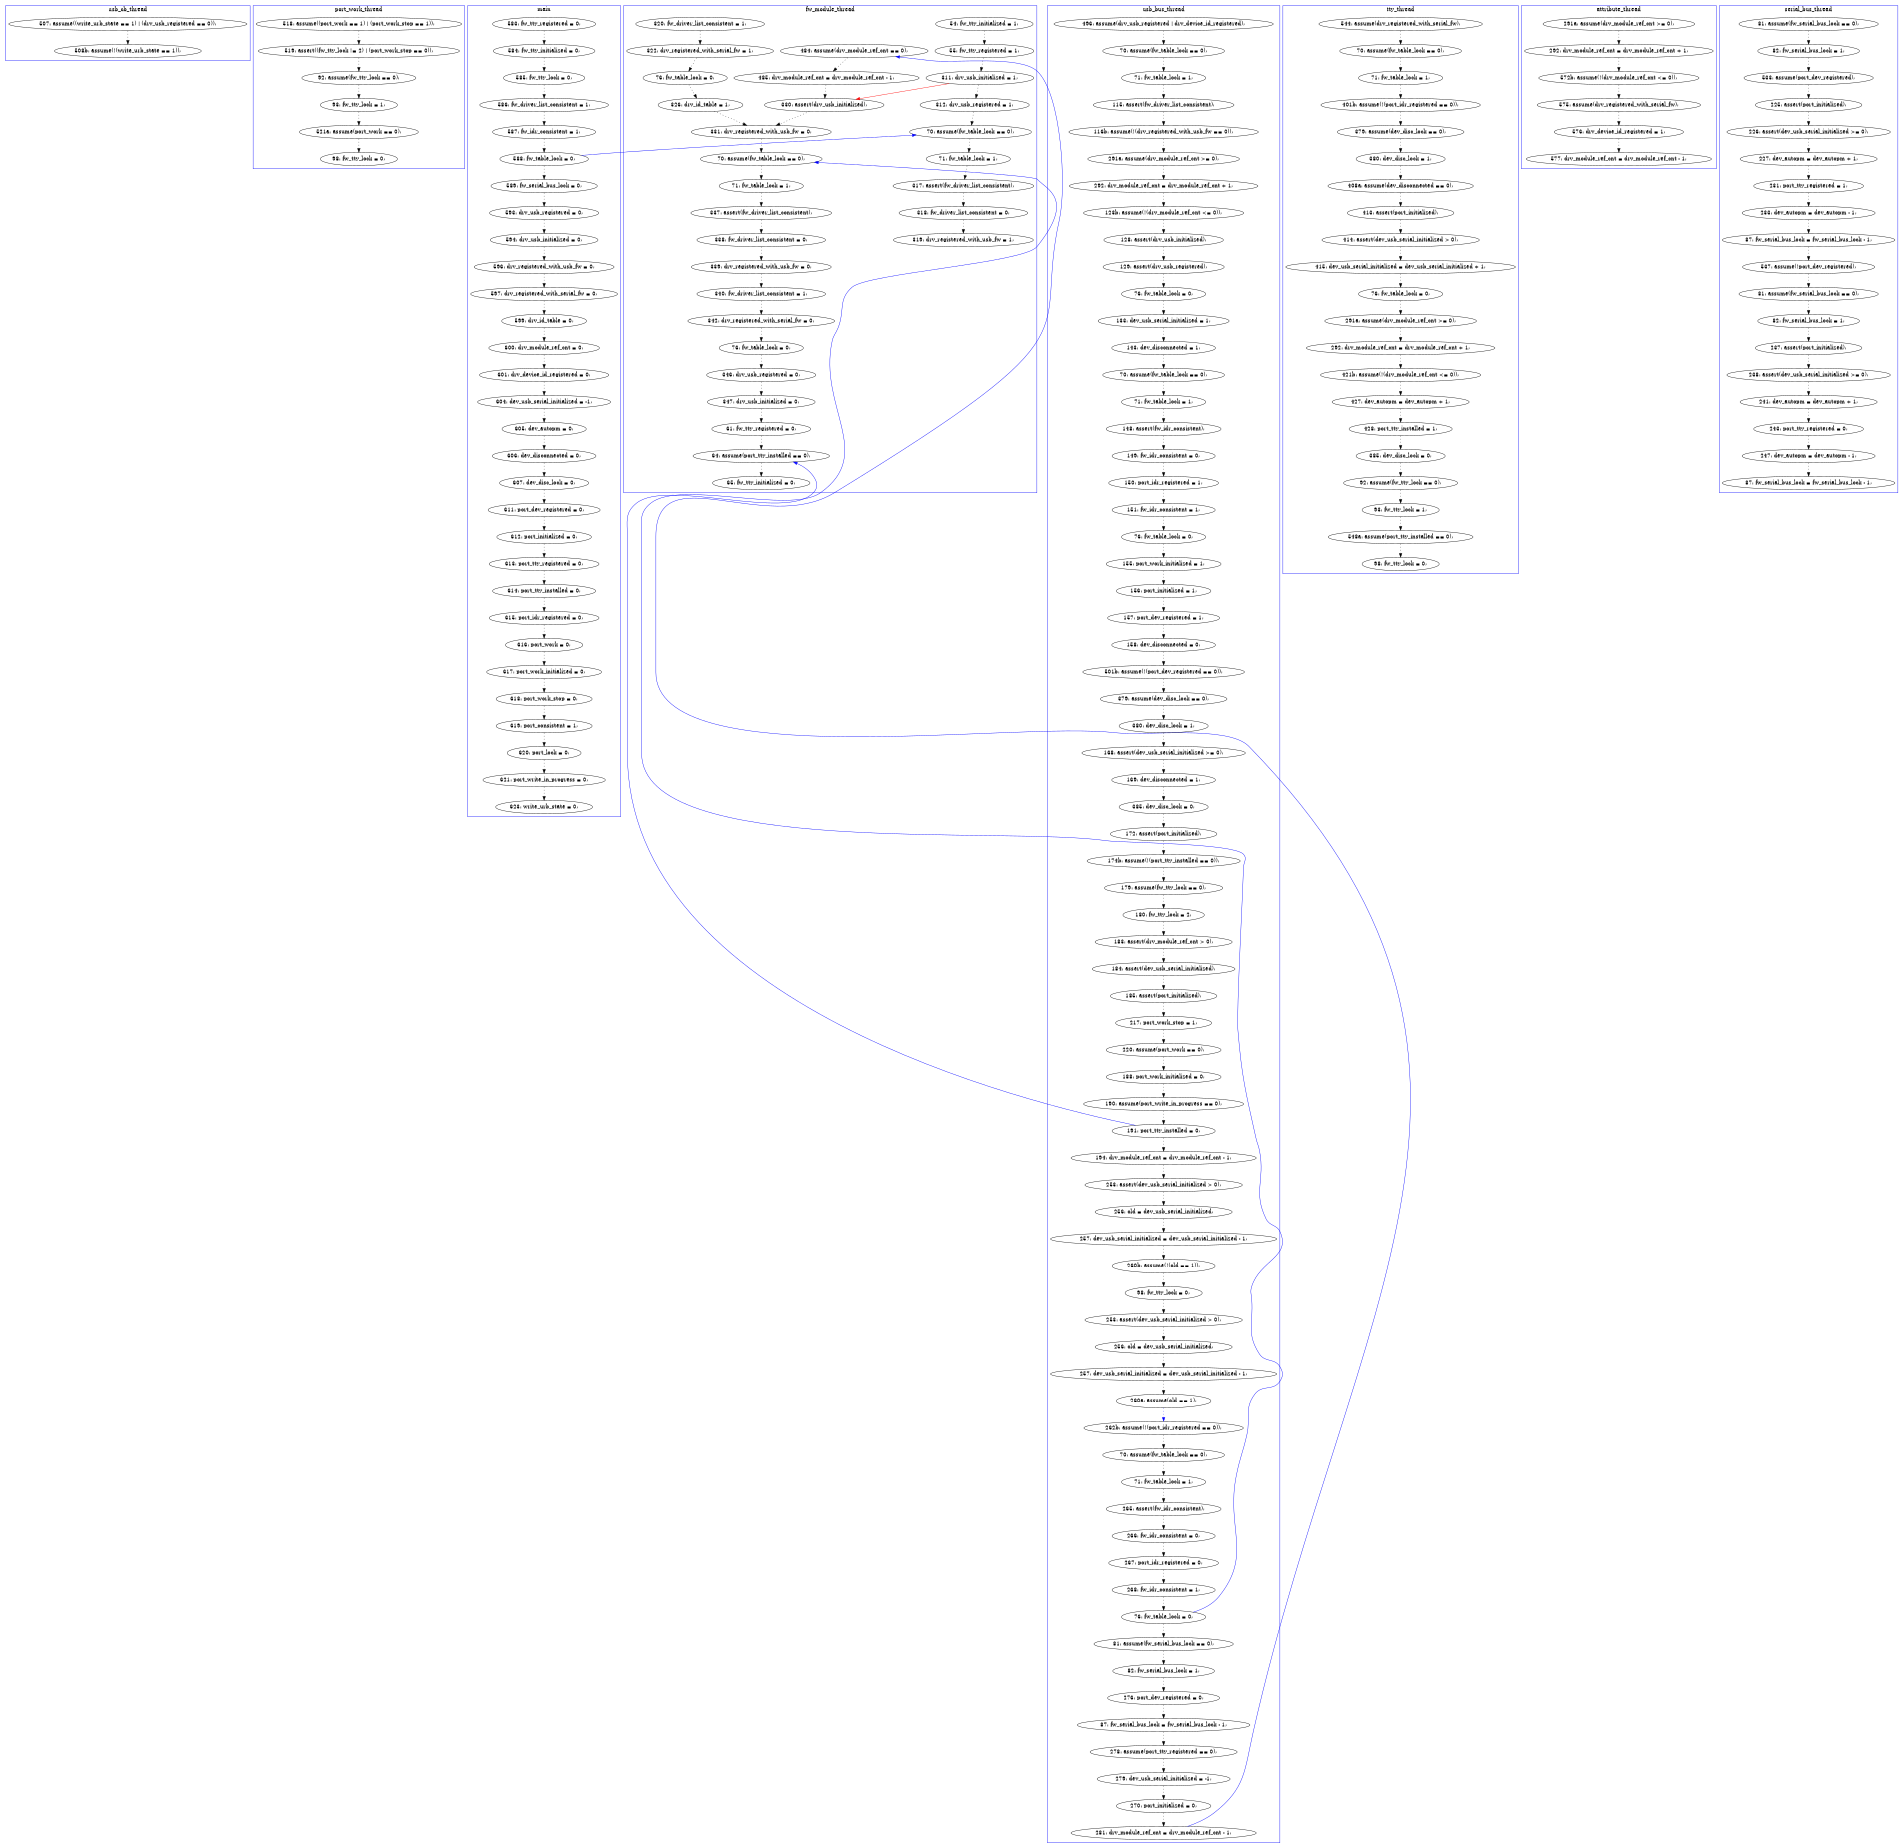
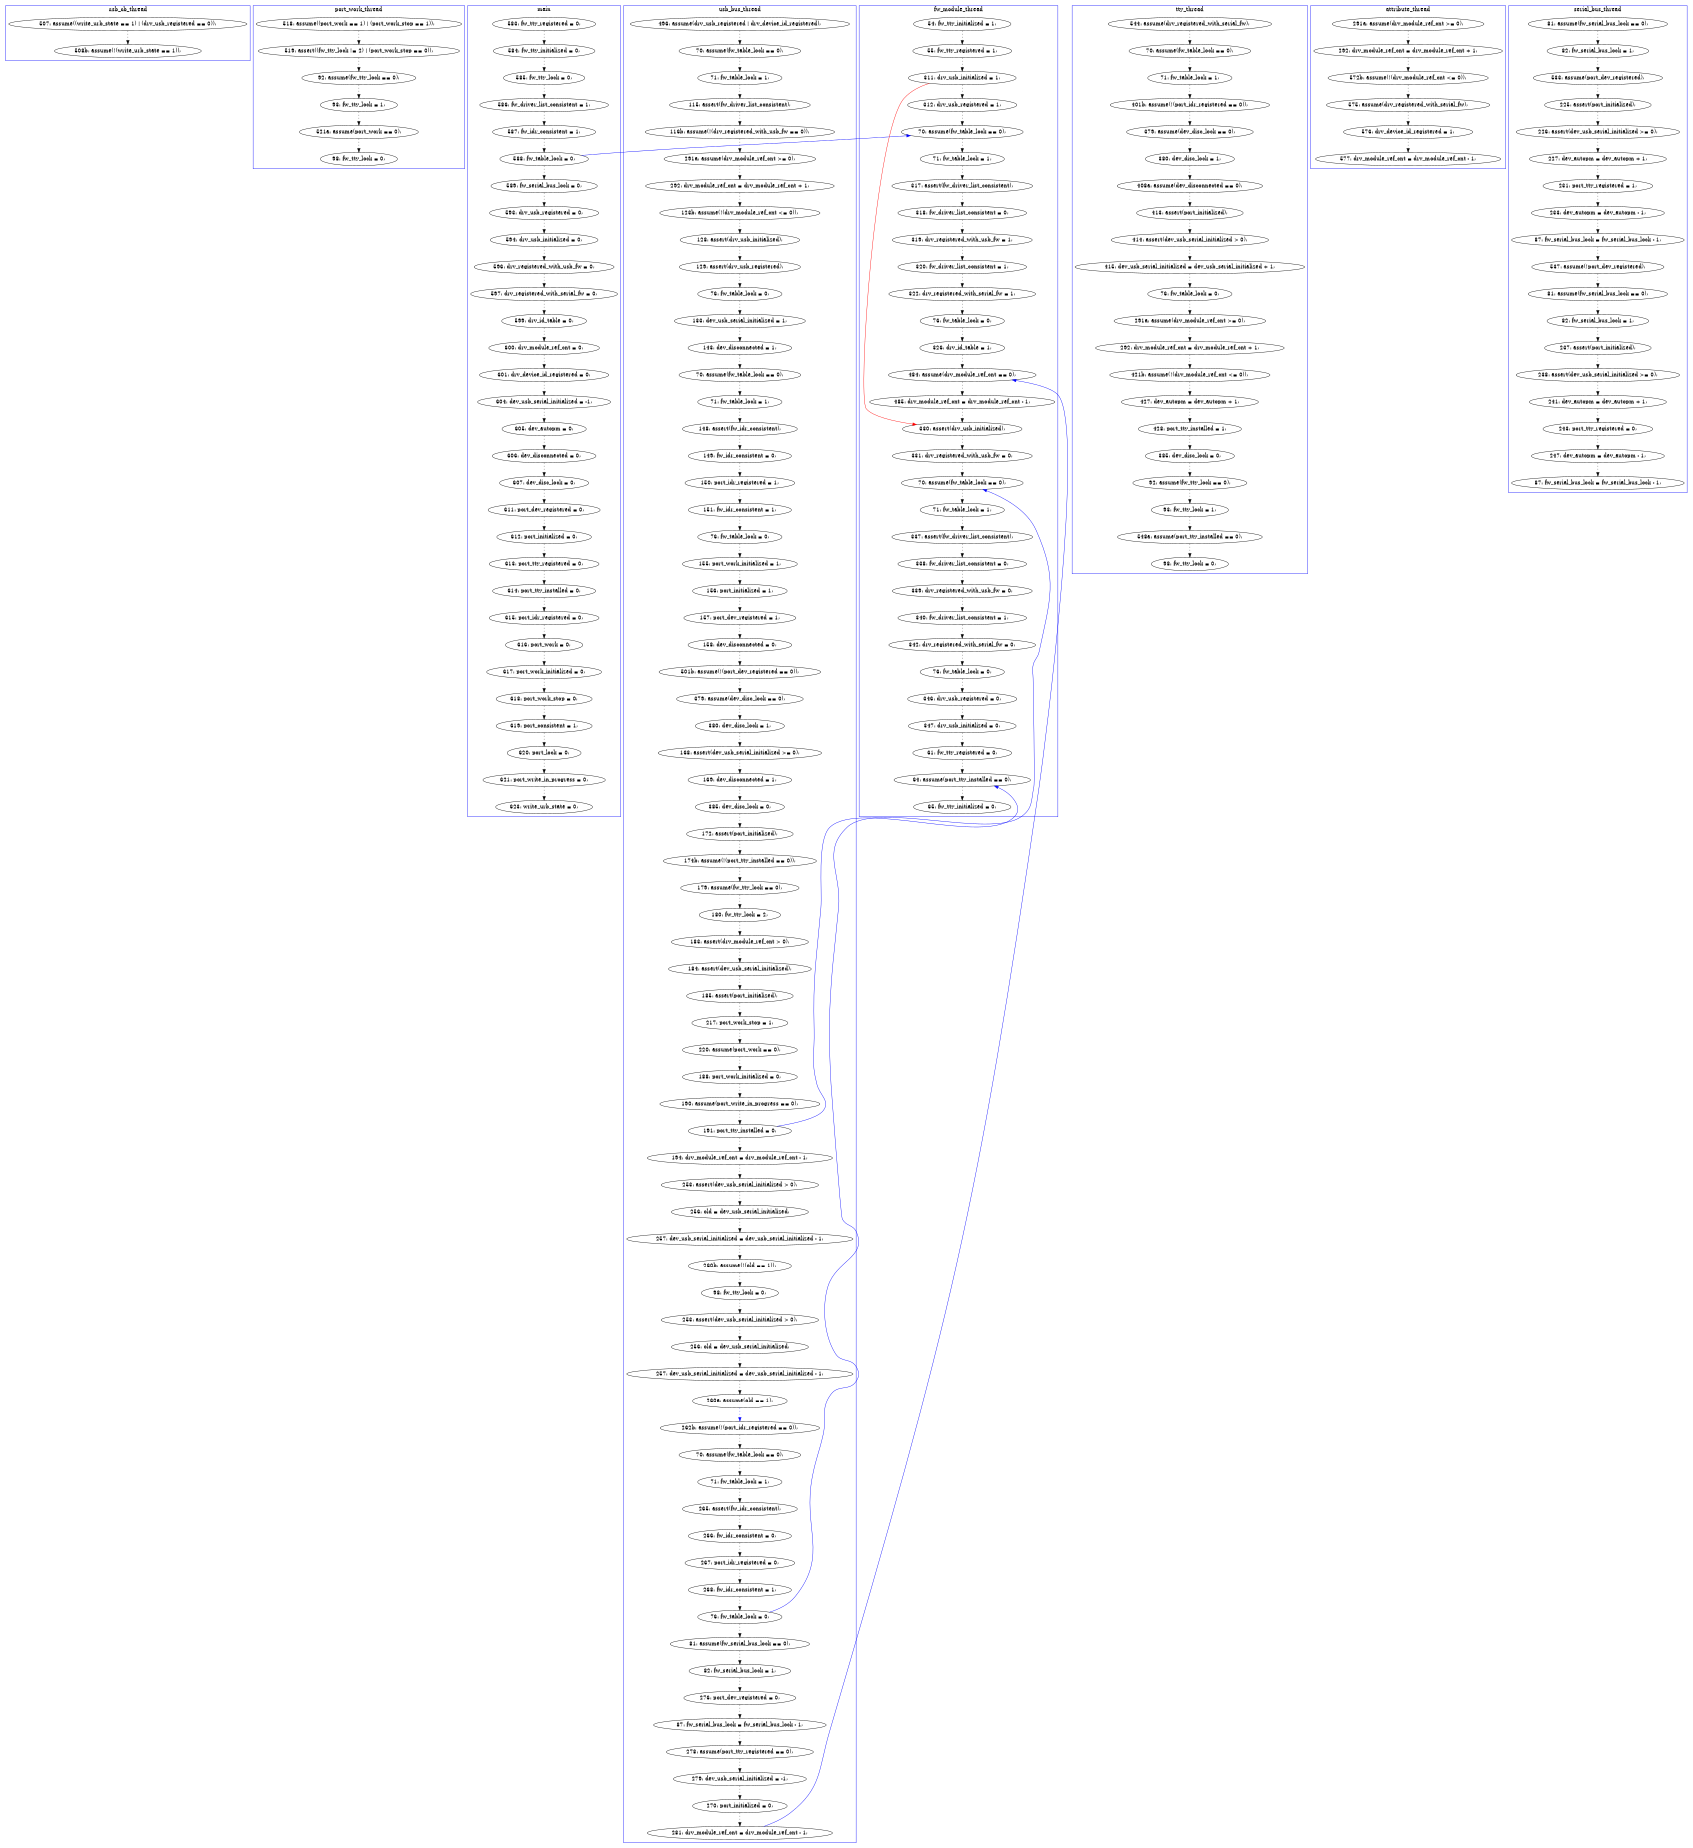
(729, 118) -> (962, 360)
none -> (962, 252)
